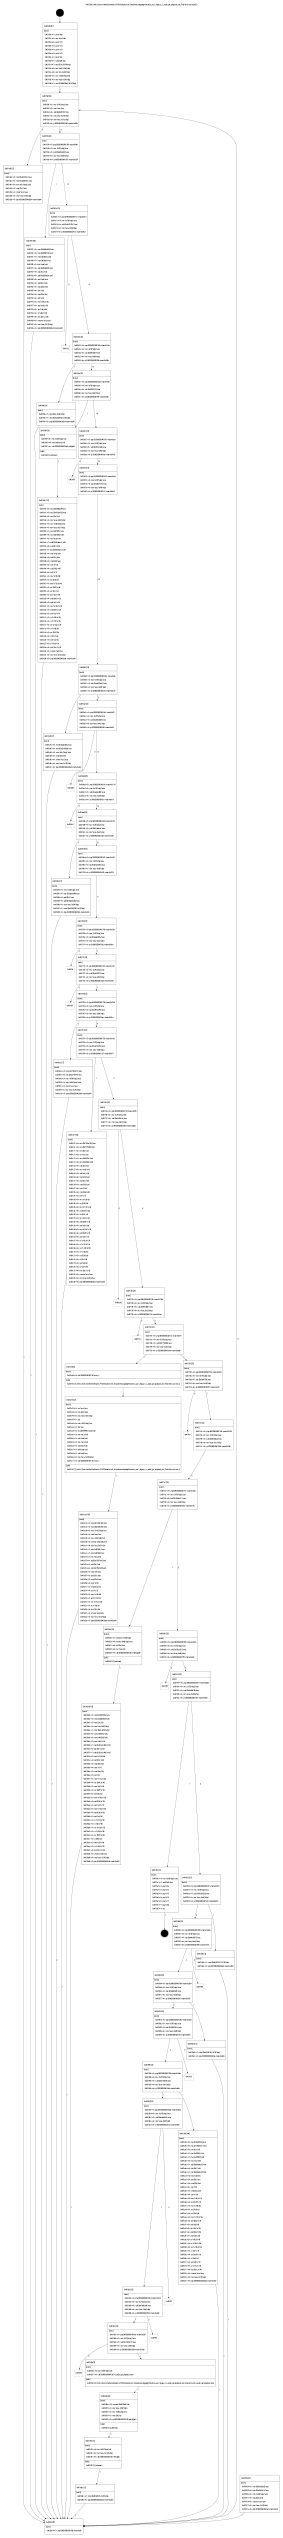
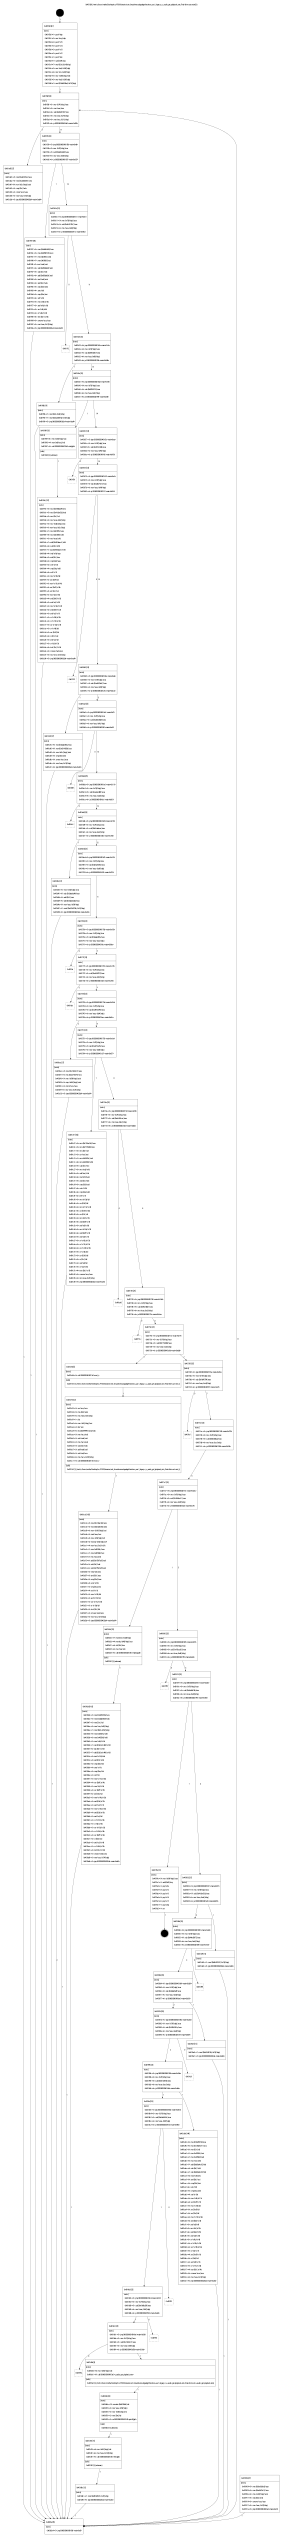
none -> (72, 679)
